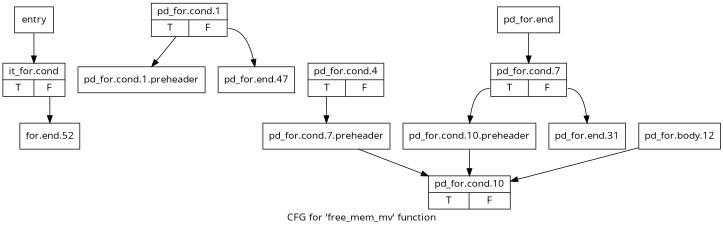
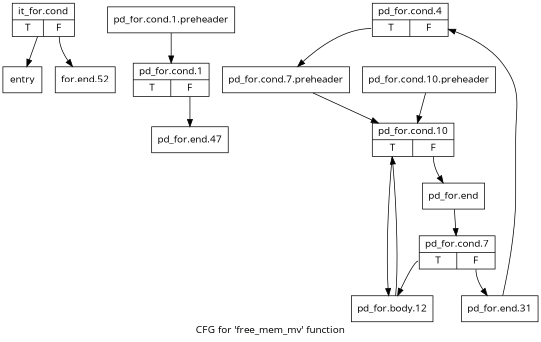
(34, 44) -> (33, 48)
(166, 49) -> (171, 44)
(475, 98) -> (408, 274)
none -> (516, 149)
none -> (435, 167)
none -> (388, 223)
